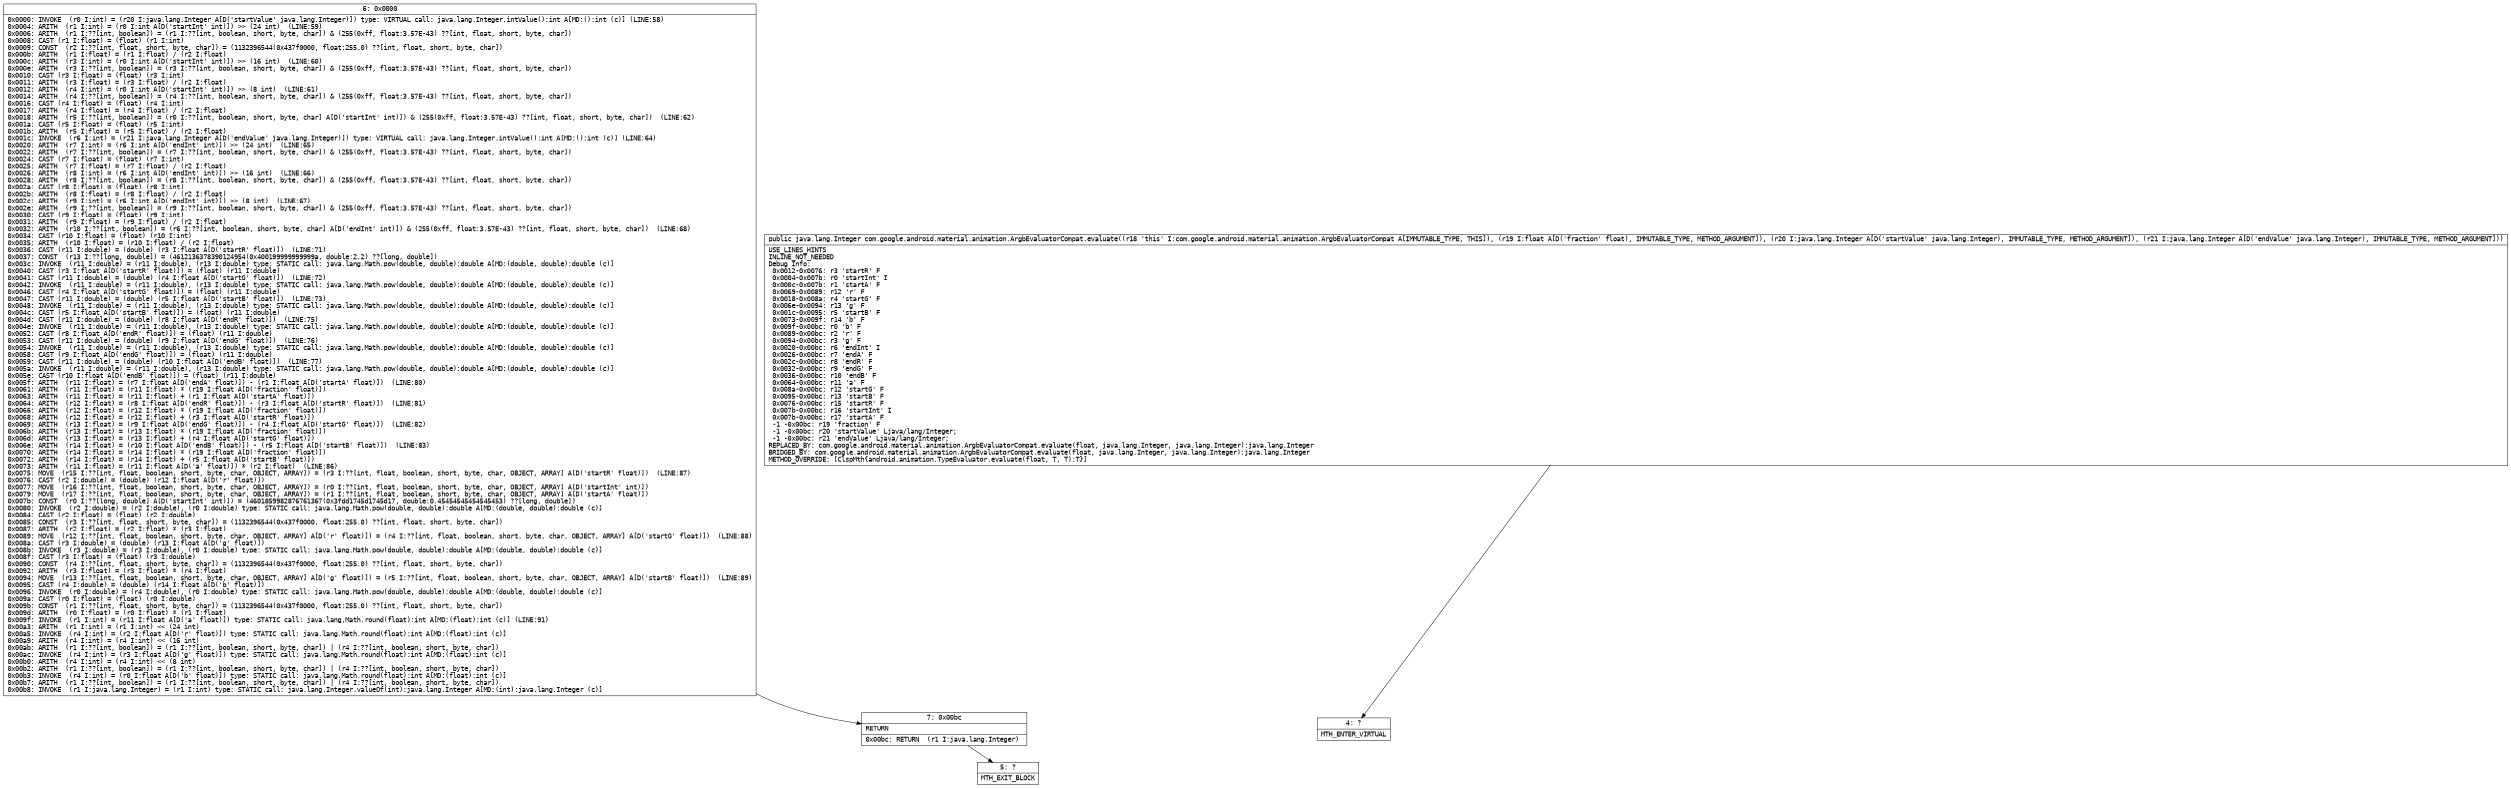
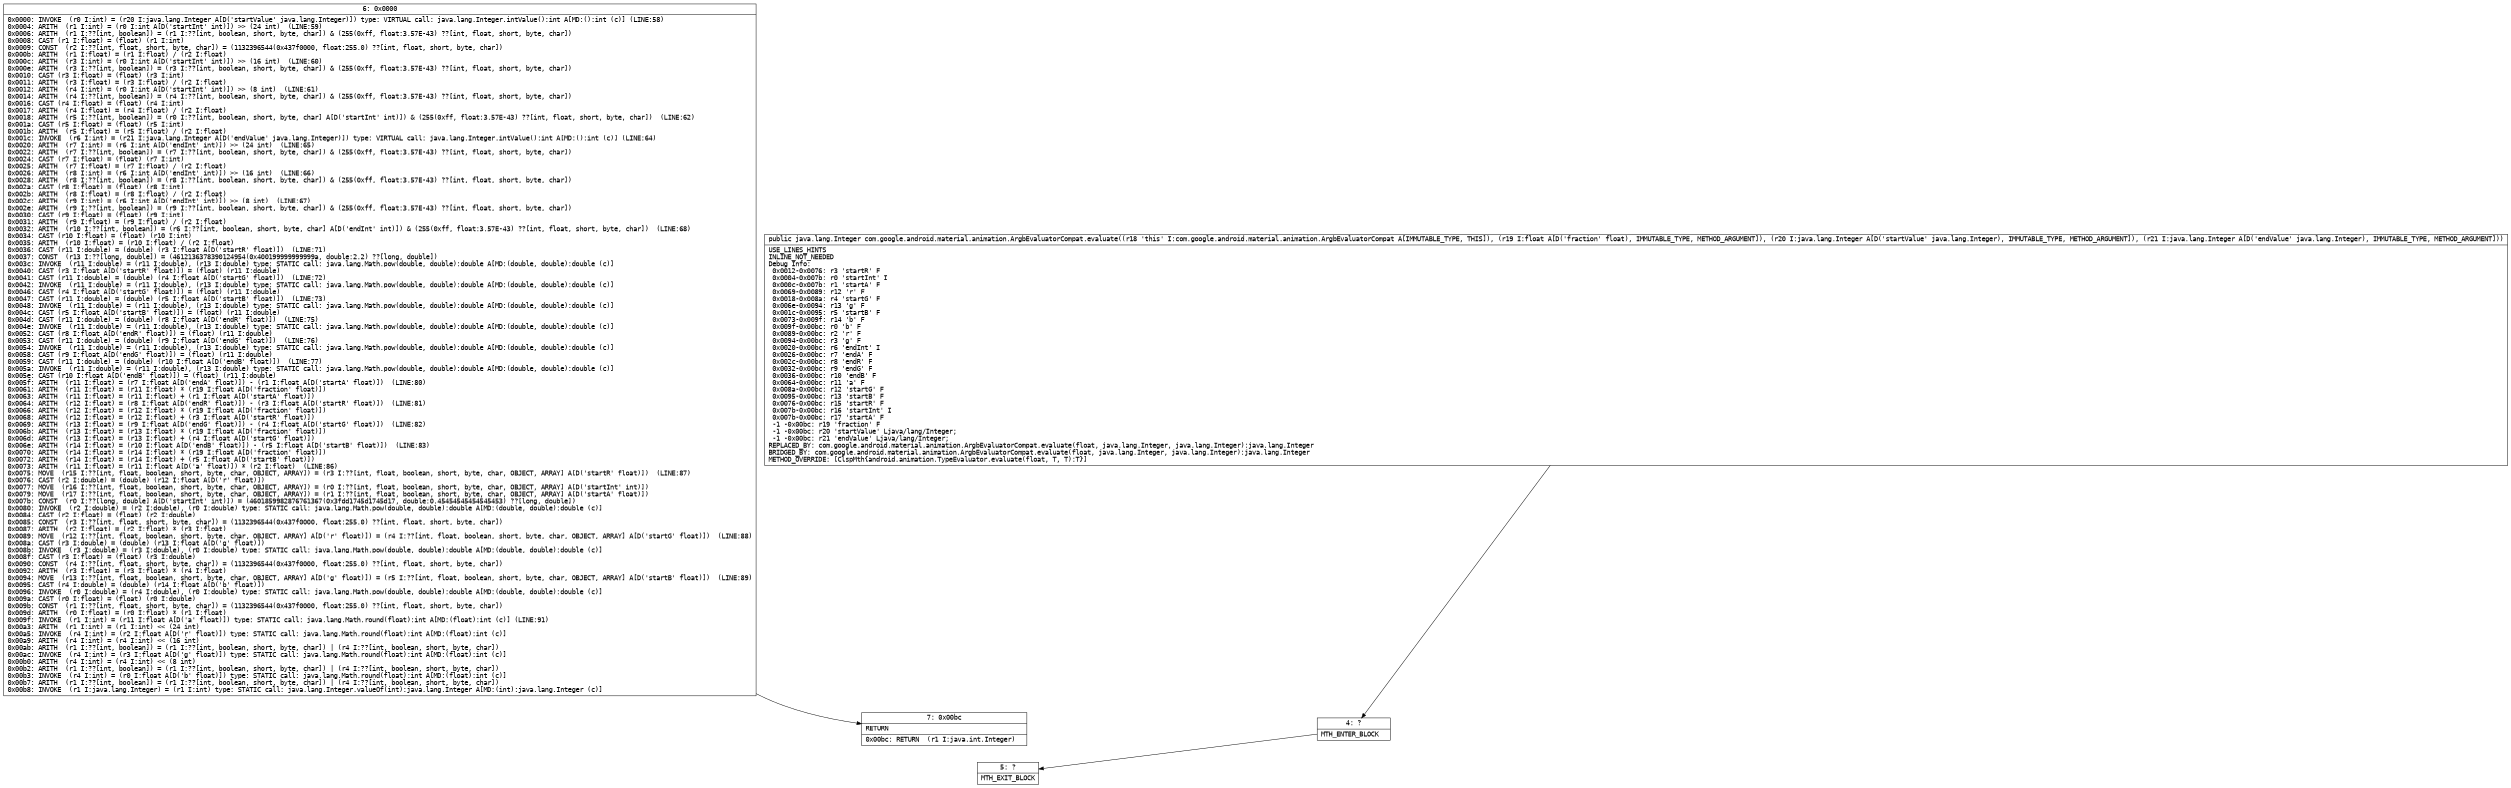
(1354, 734) -> (1350, 734)
(944, 740) -> (942, 740)
(978, 753) -> (1180, 751)
